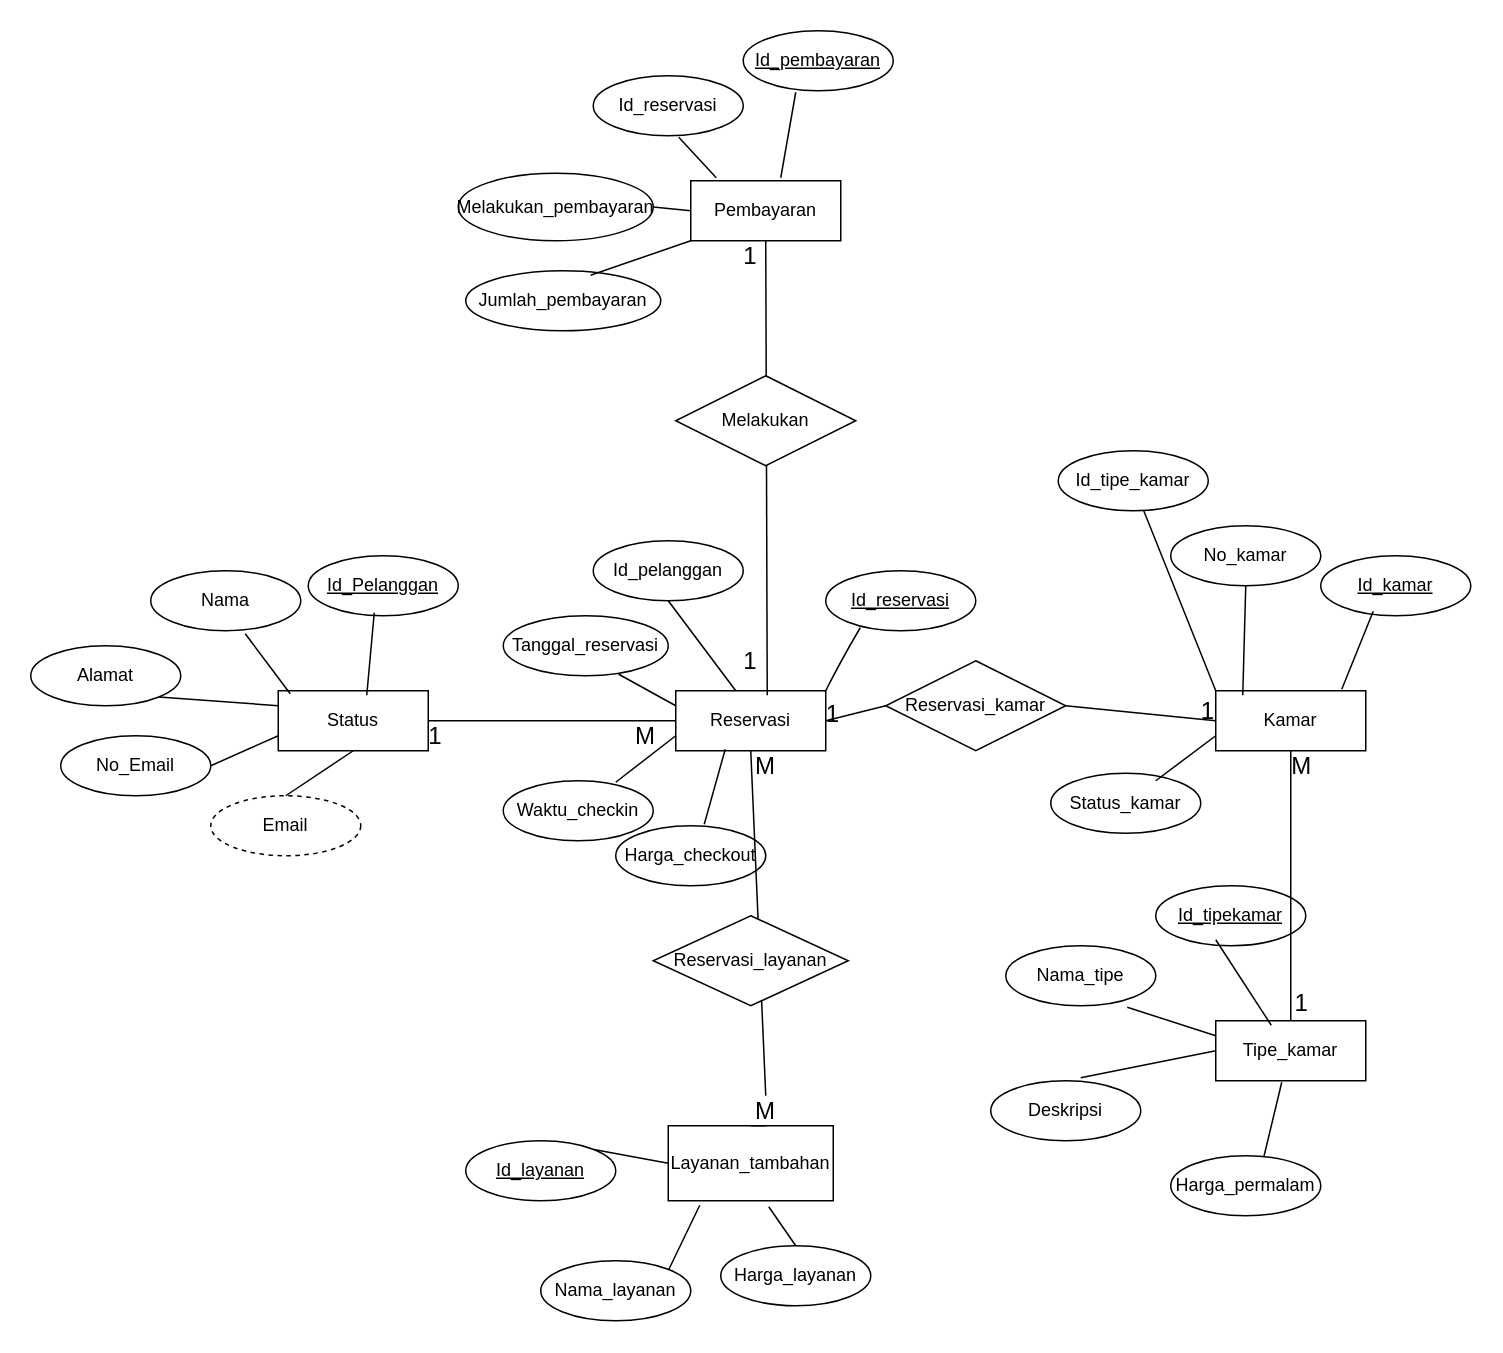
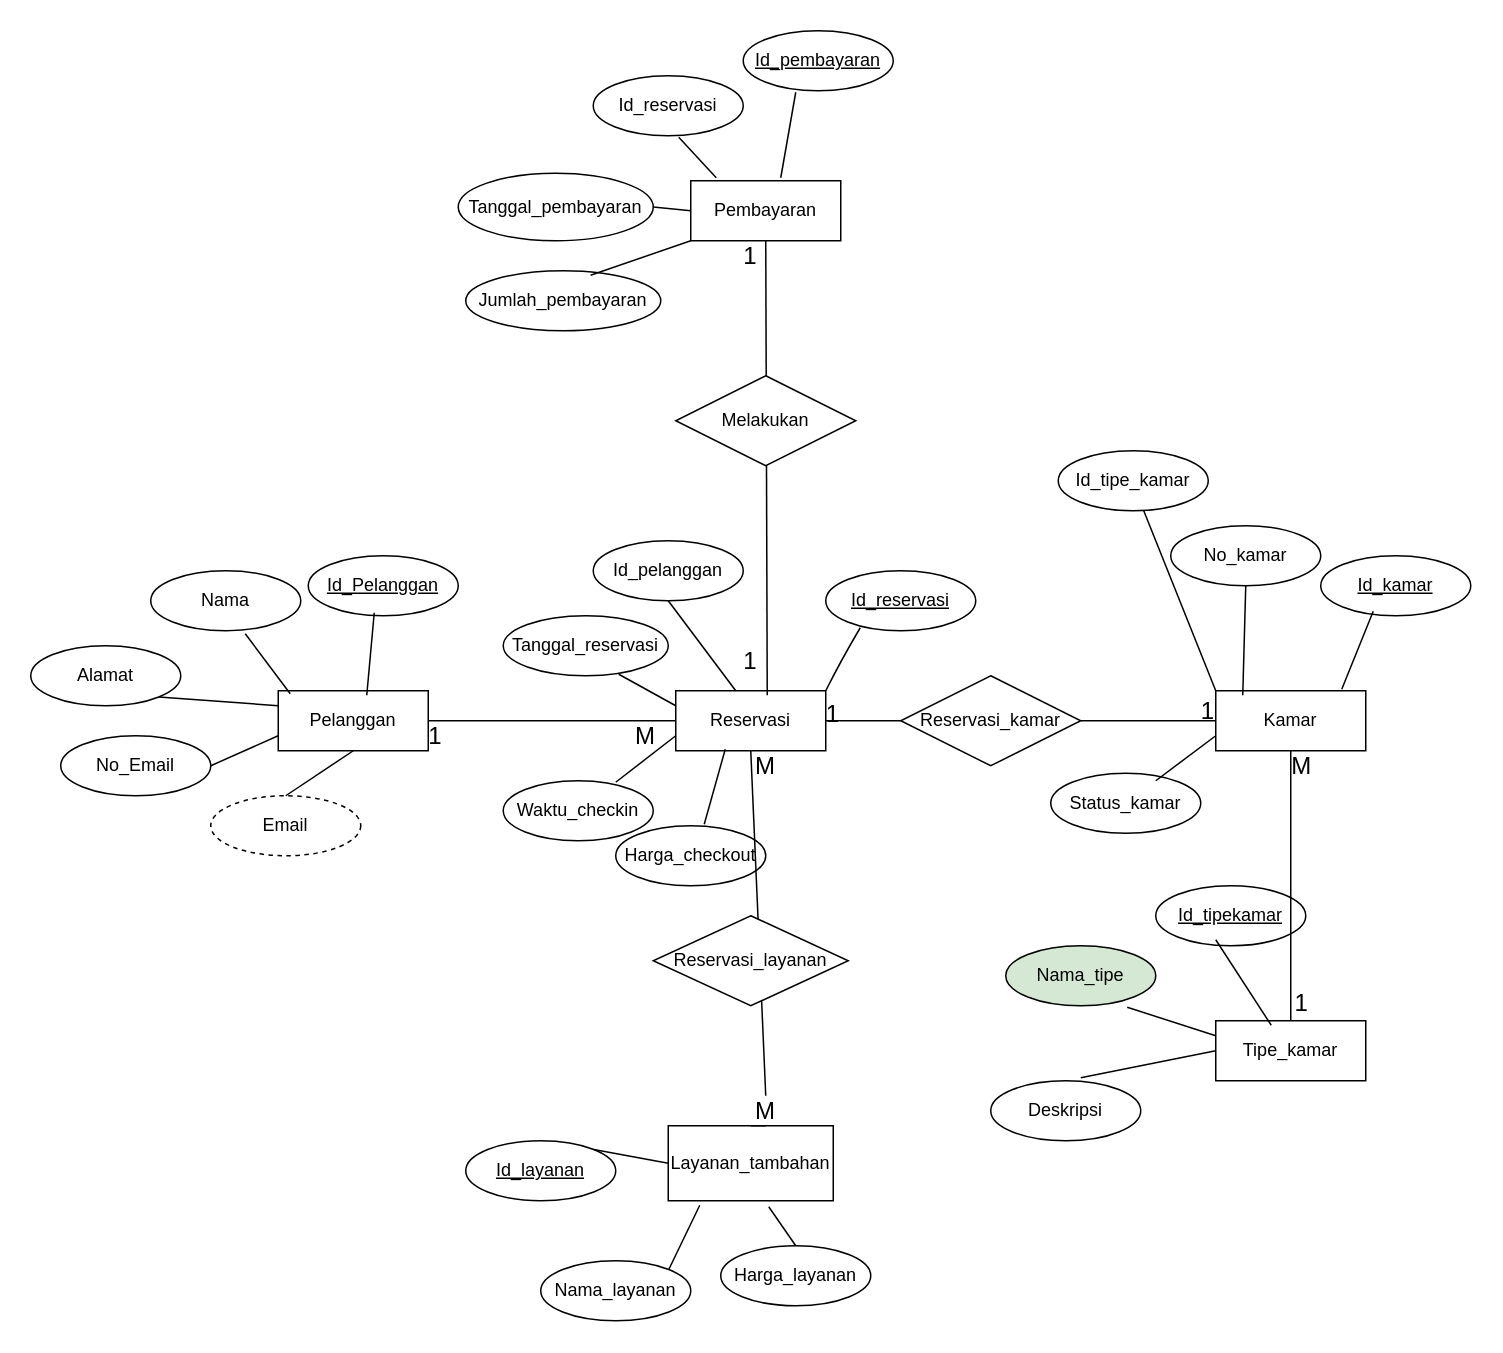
(556, 208) -> (556, 208)
(976, 706) -> (991, 721)
(353, 721) -> (353, 721)
(1081, 976) -> (1081, 976)
(1273, 1119) -> none
(1246, 1186) -> none
